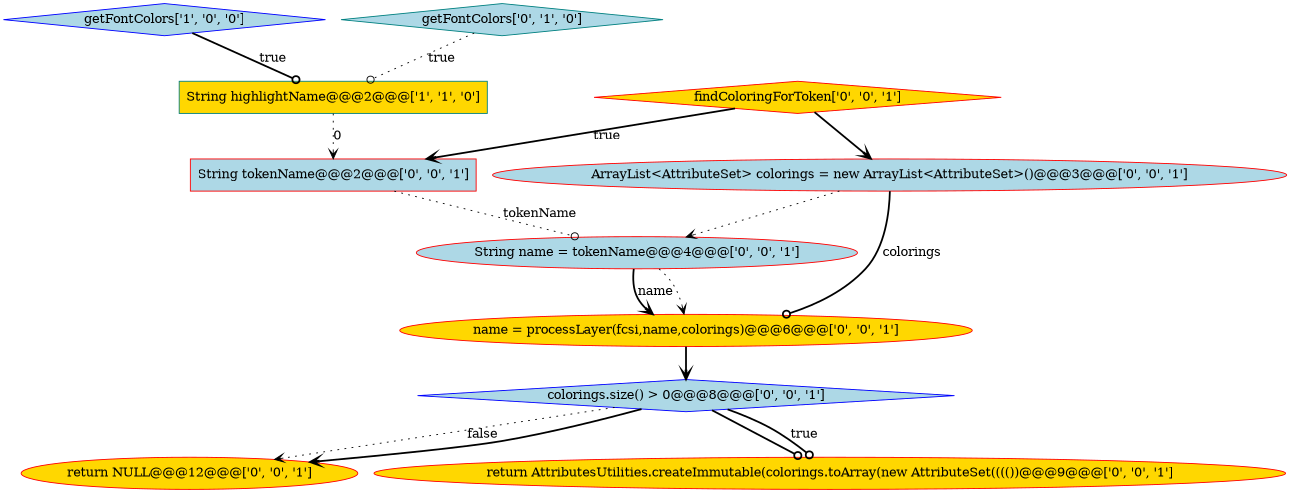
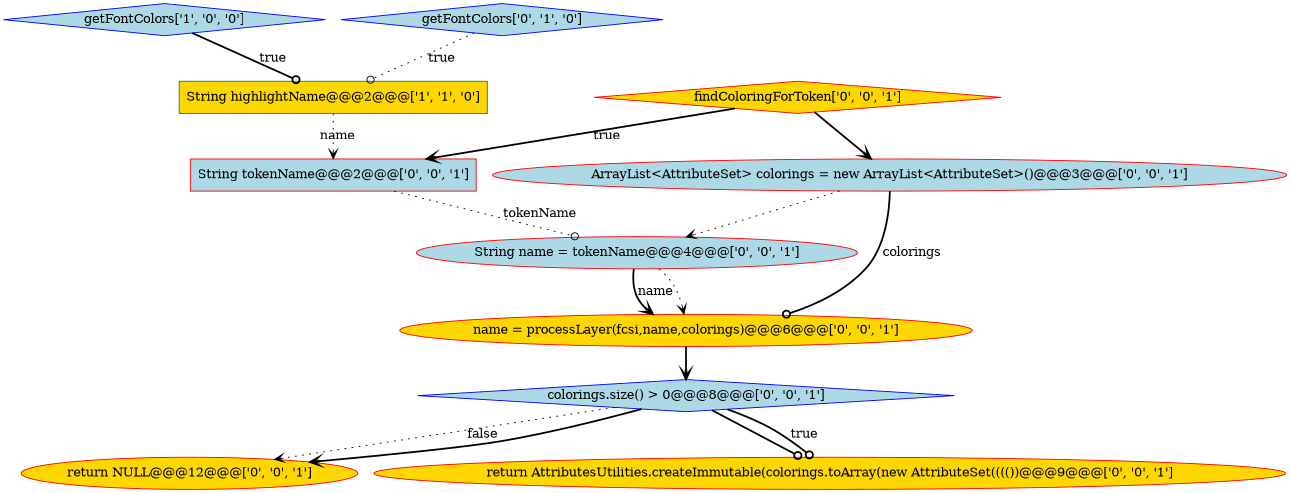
(502, 20) -> (502, 20)
(338, 136) -> (338, 136)
